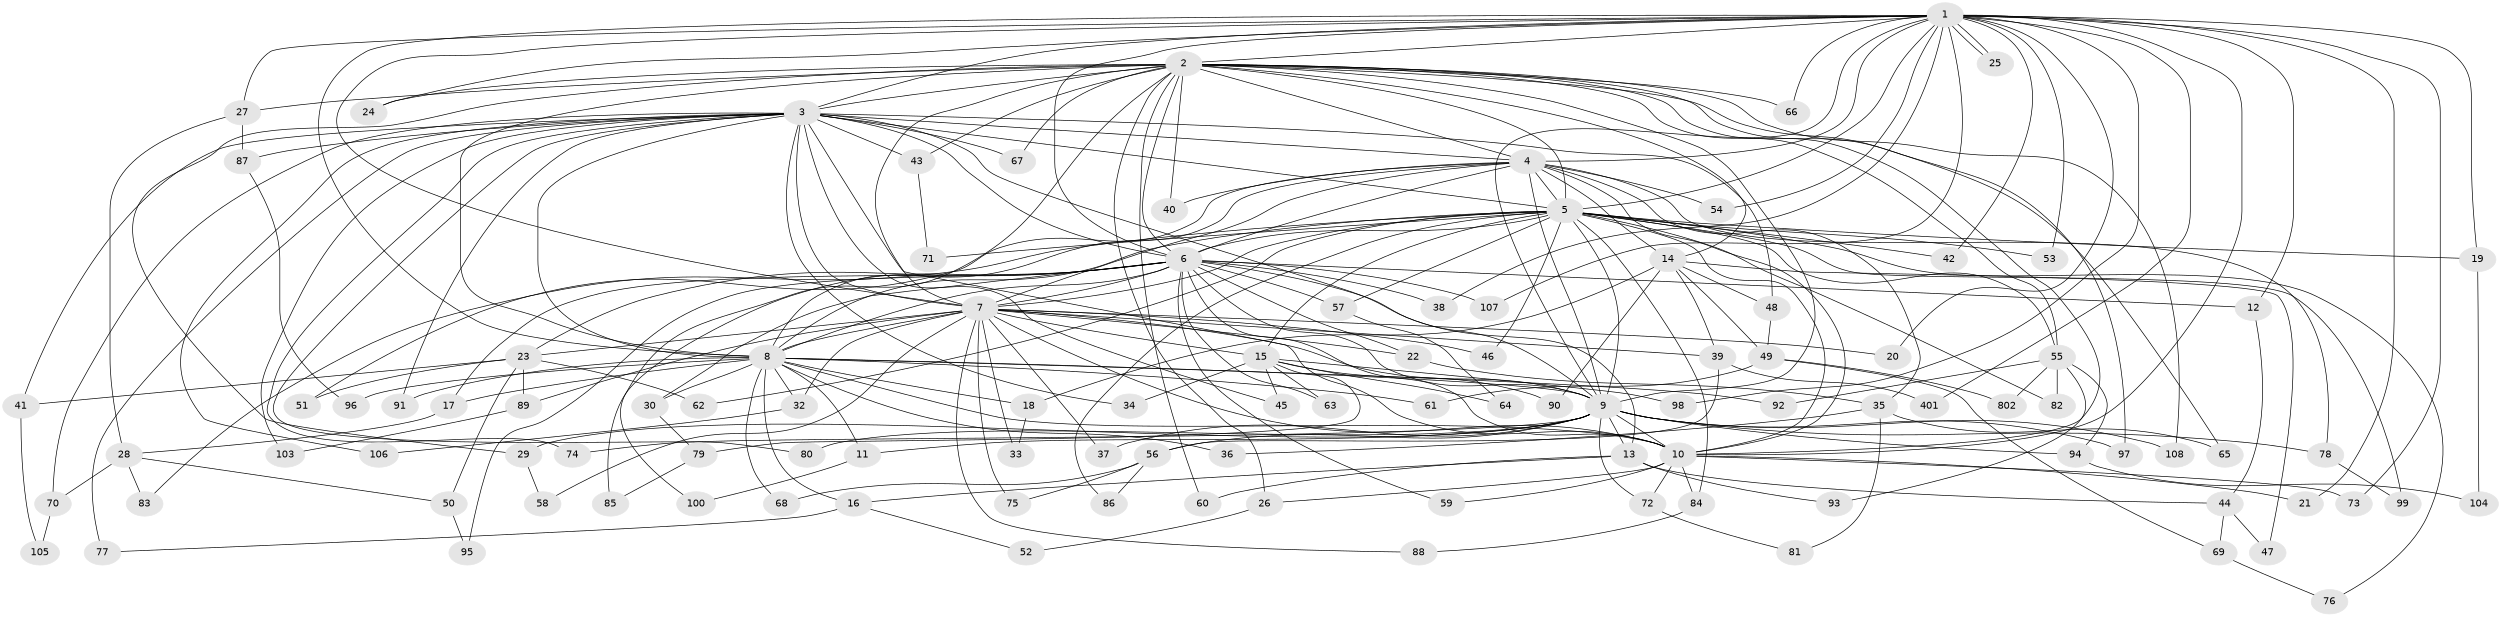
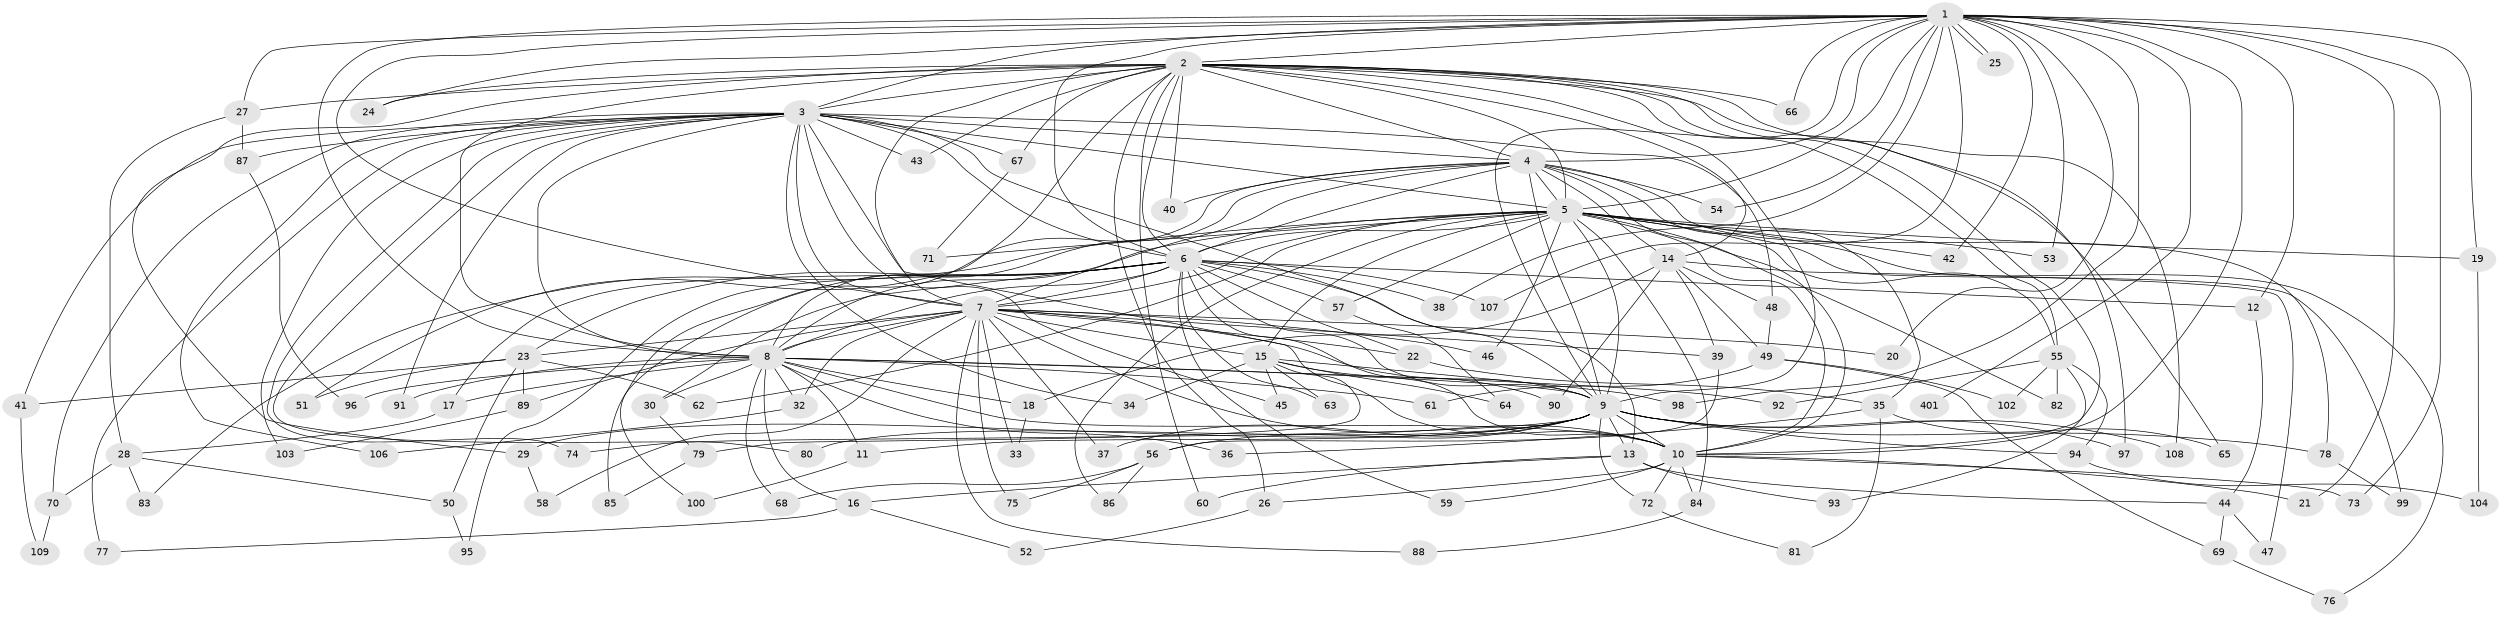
(923, 211) -> (973, 210)
(1828, 382) -> none
(2007, 406) -> (2007, 406)
(40, 553) -> (40, 553)
